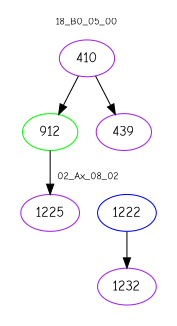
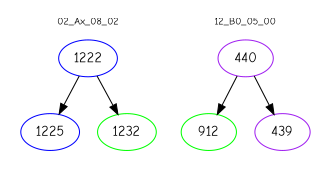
(87, 22) -> (246, 22)
(87, 58) -> (246, 58)
(50, 173) -> (72, 90)
(50, 213) -> (50, 132)
(127, 287) -> (127, 132)
